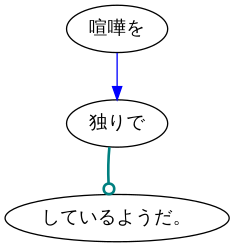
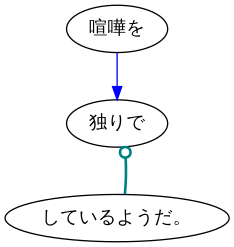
(108, 165) -> (126, 176)
